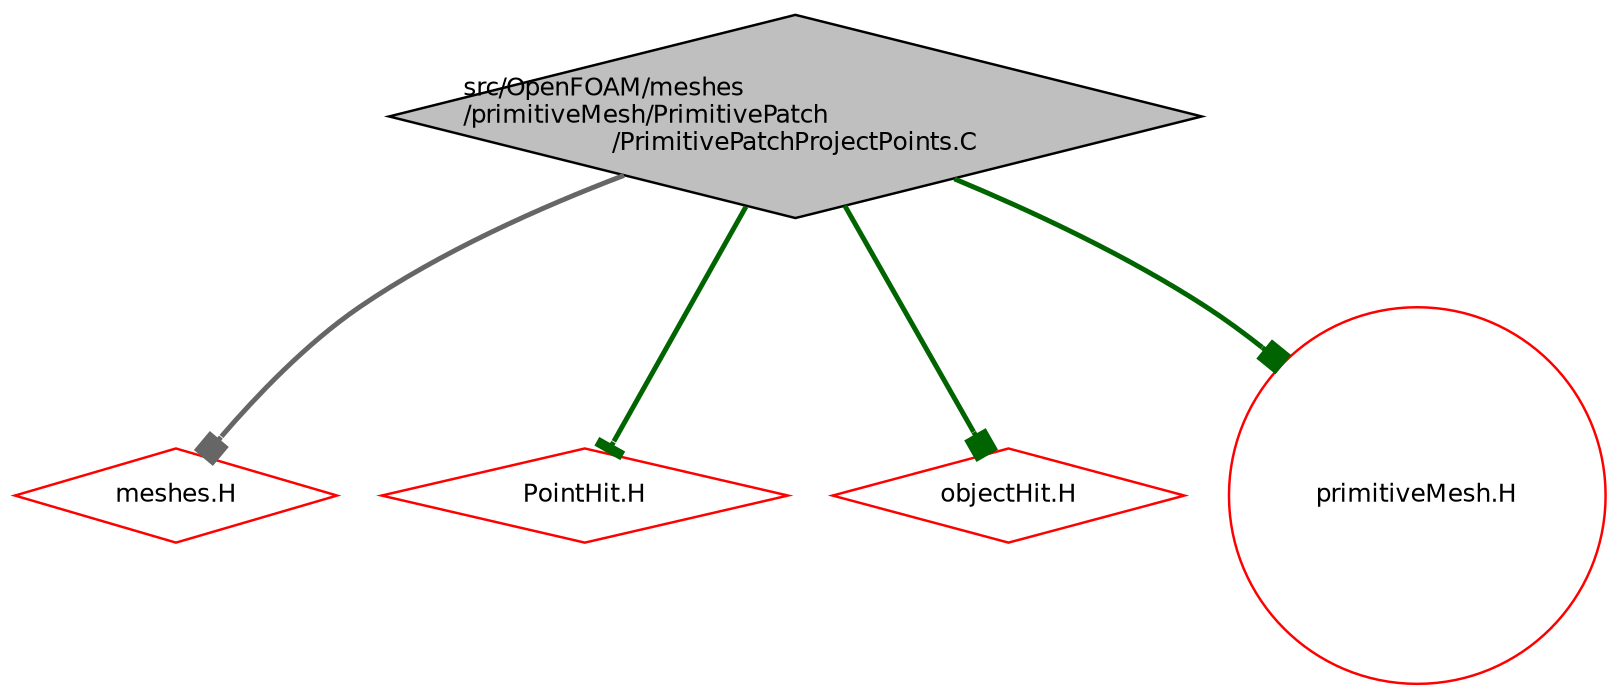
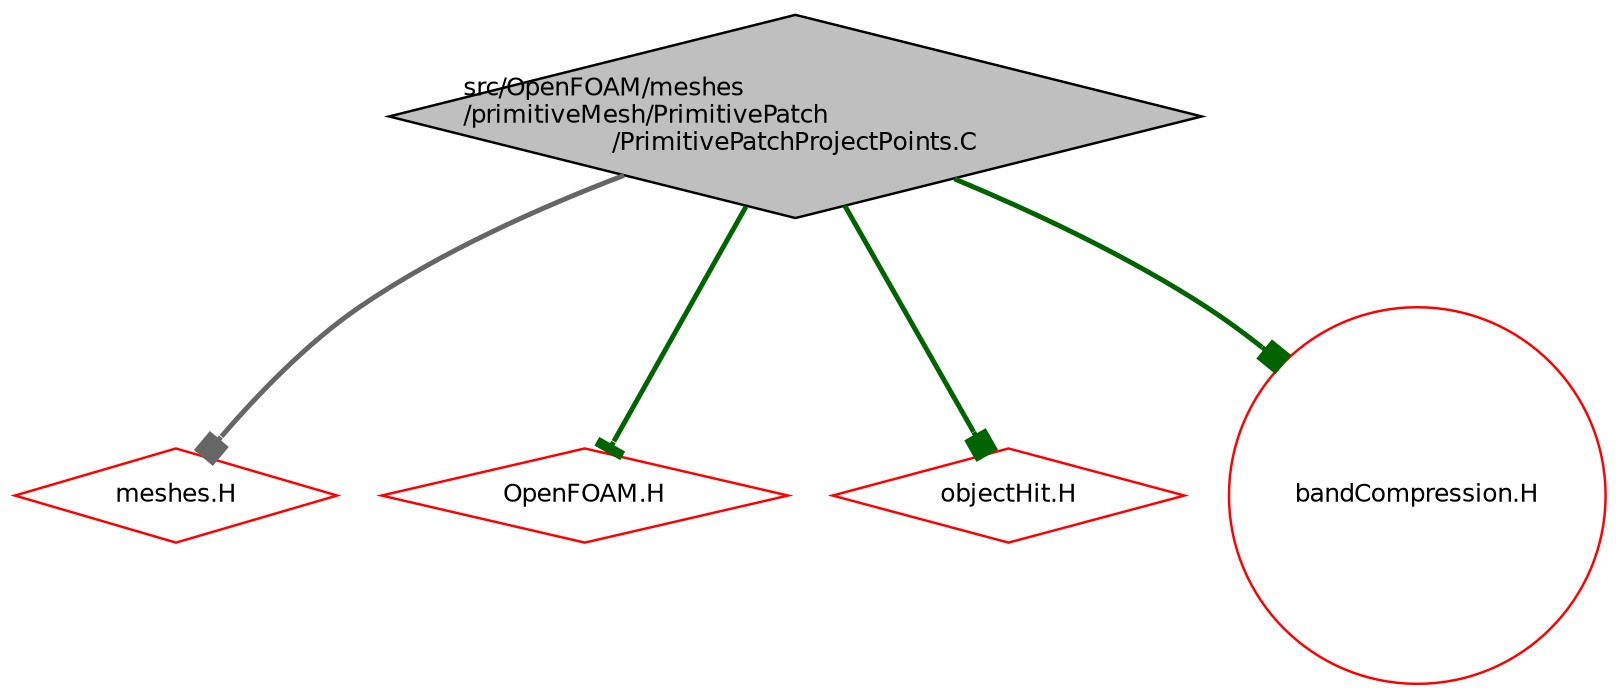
(585, 496) -> (585, 496)
(1417, 496) -> (1417, 496)
